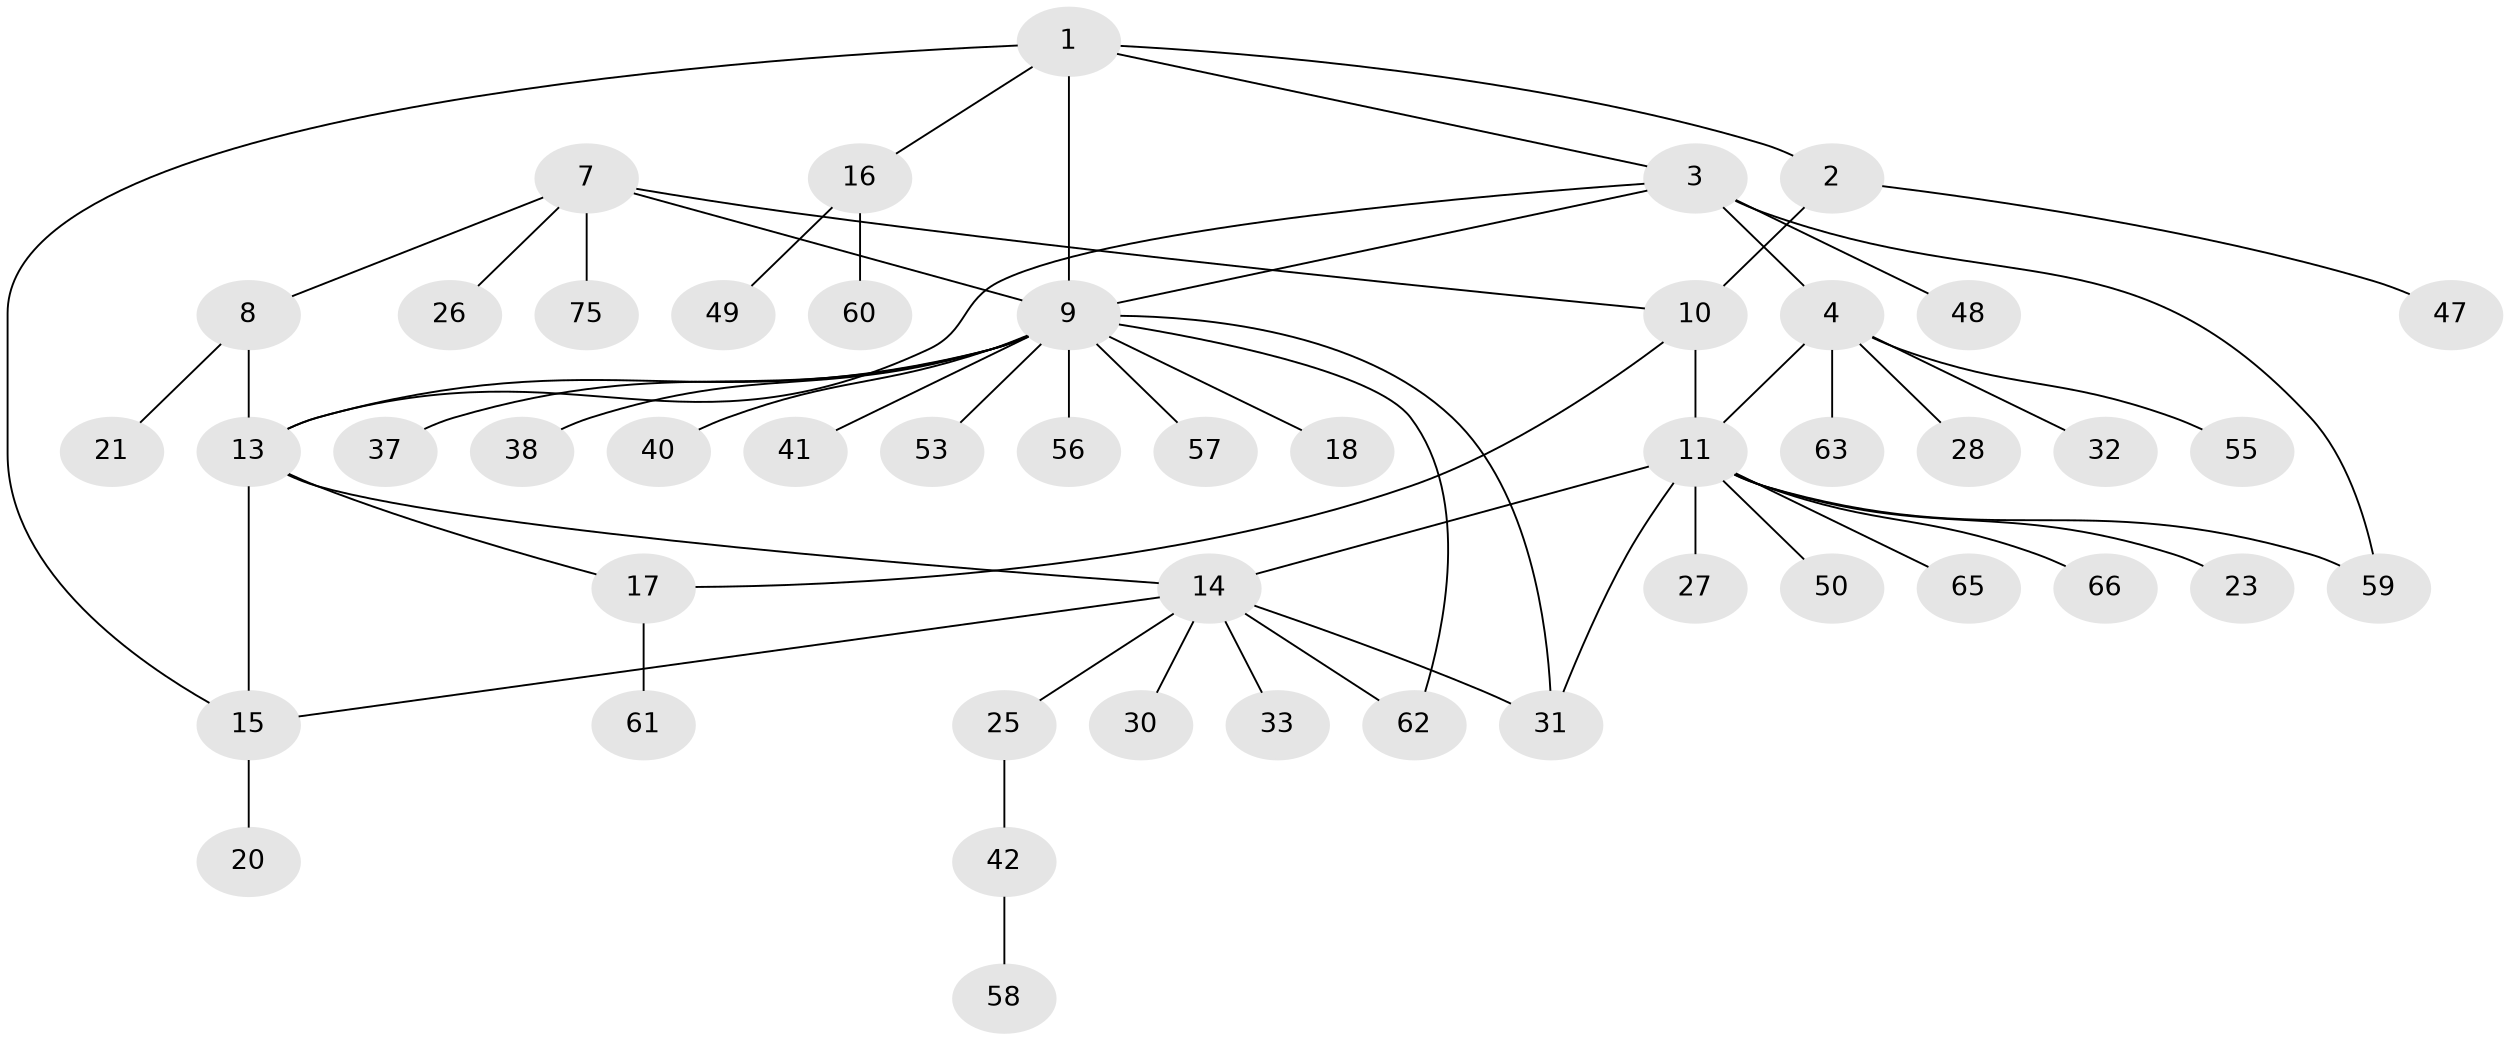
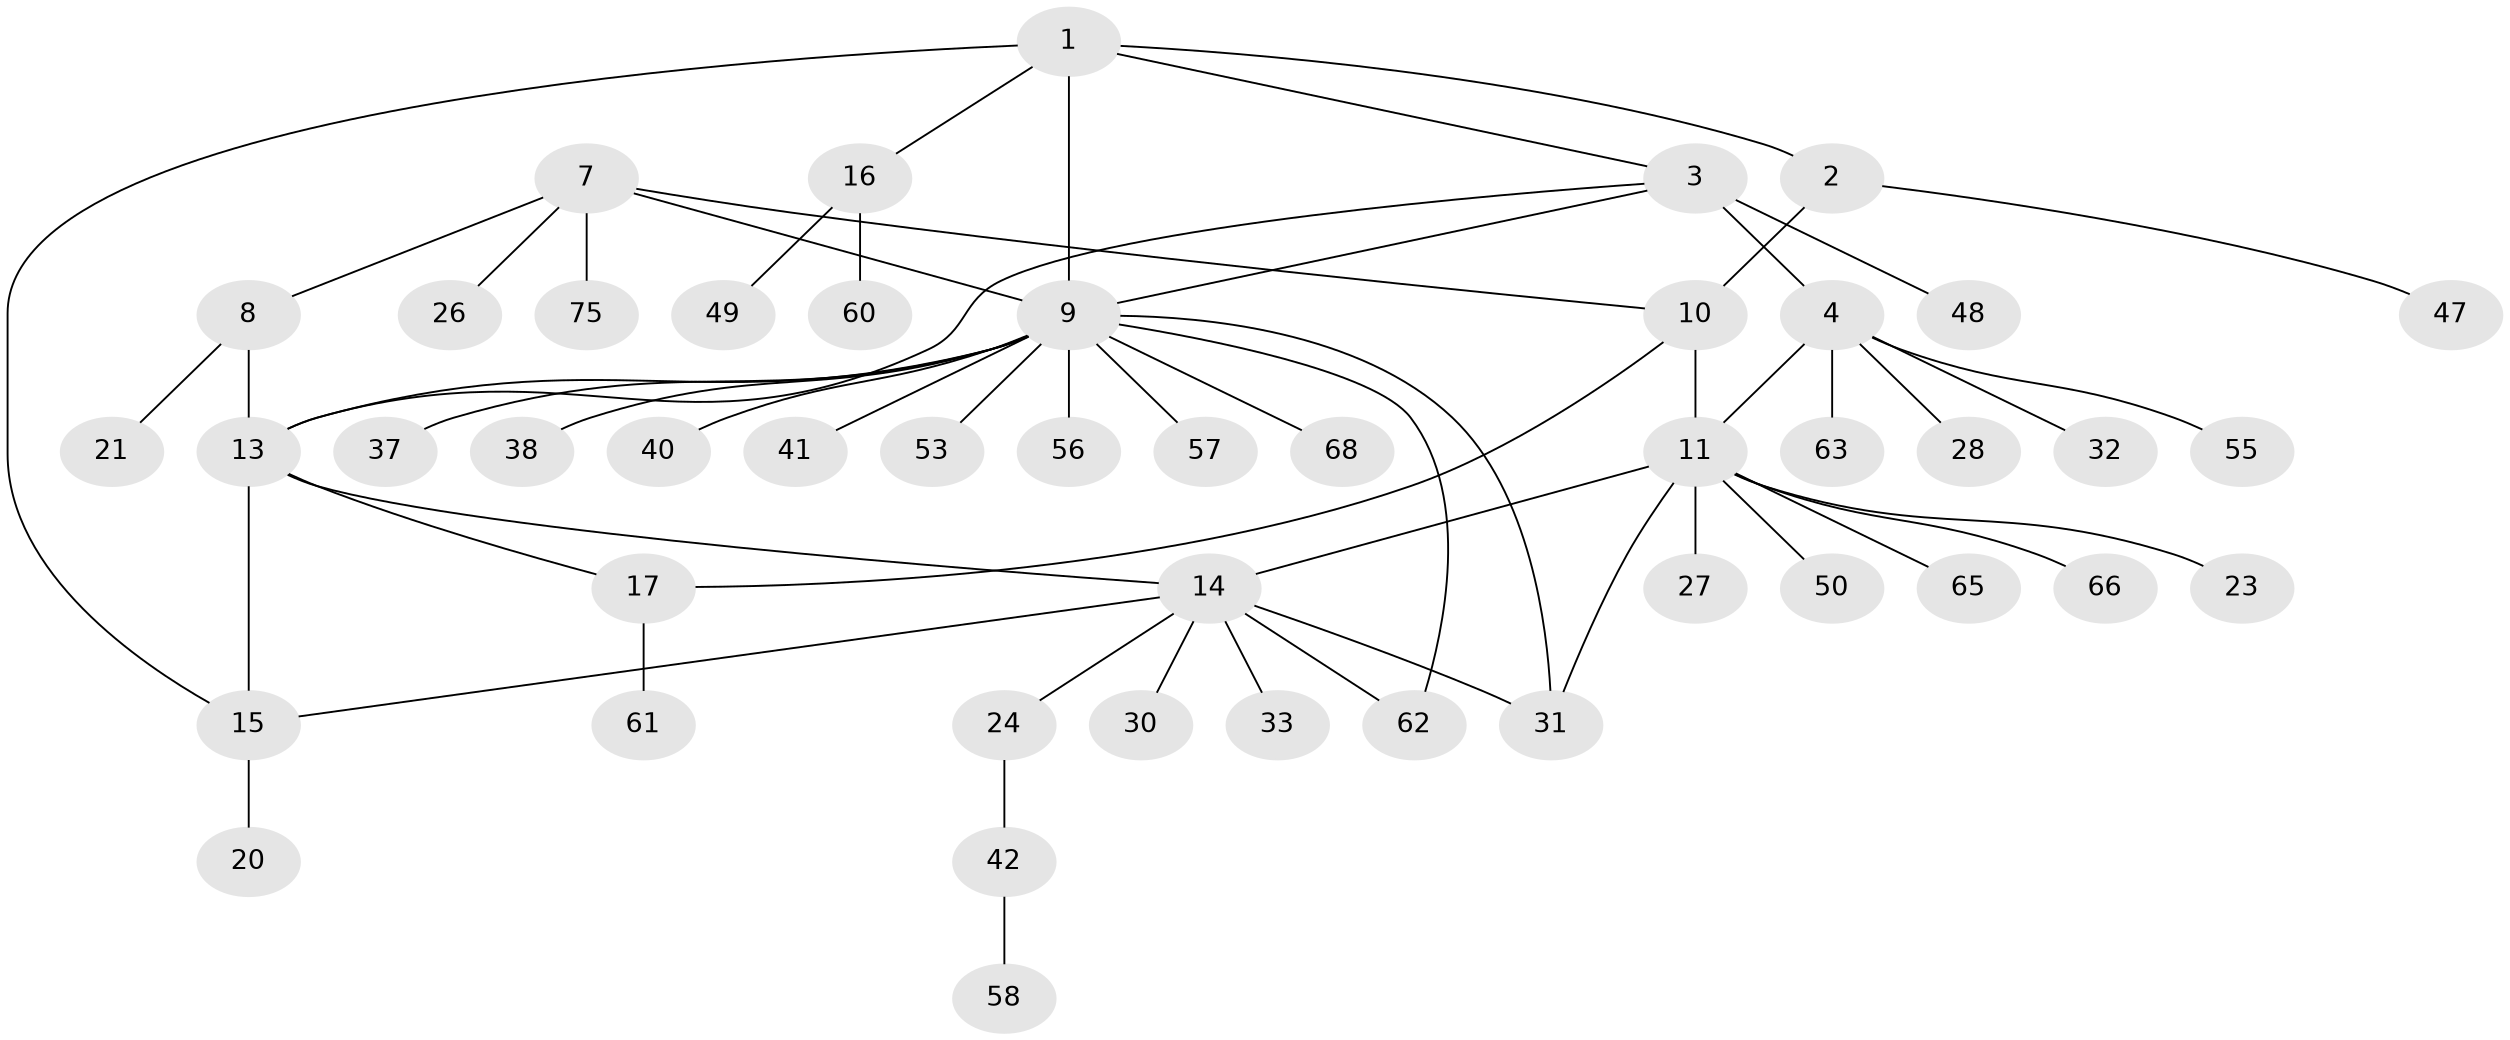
(1342, 452) -> (1342, 452)
(2379, 589) -> none
(1004, 725) -> (1004, 725)
